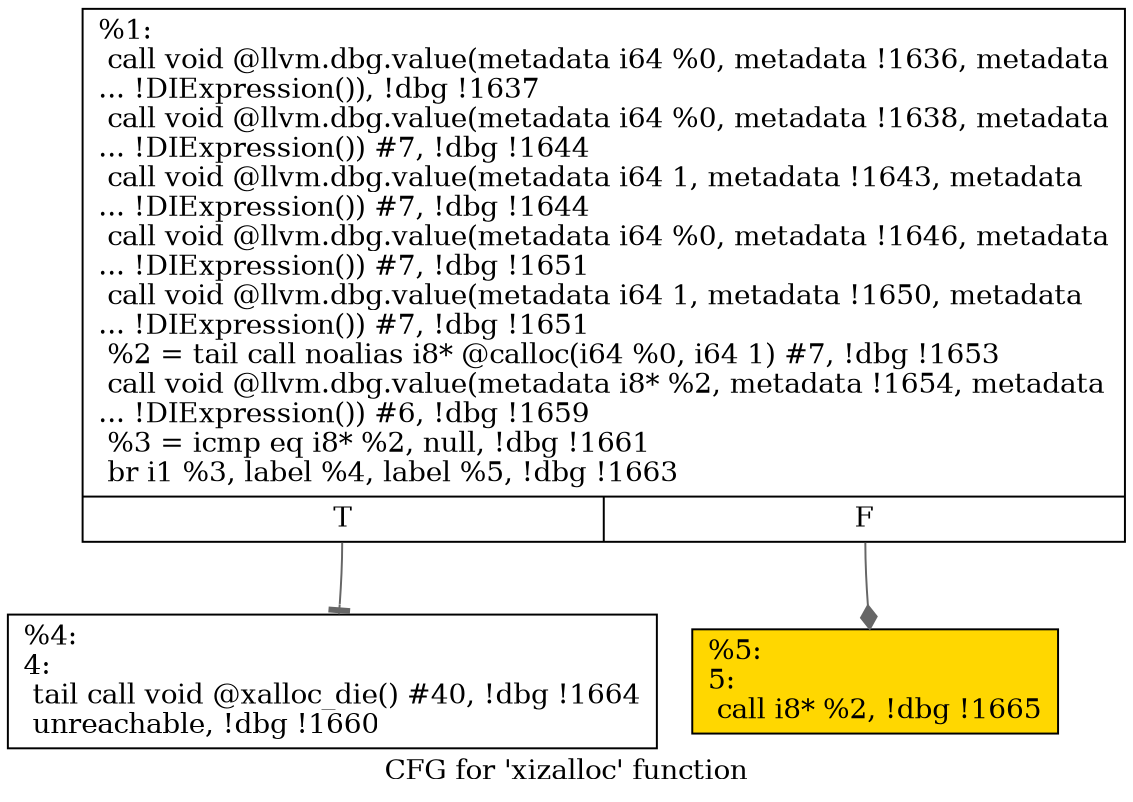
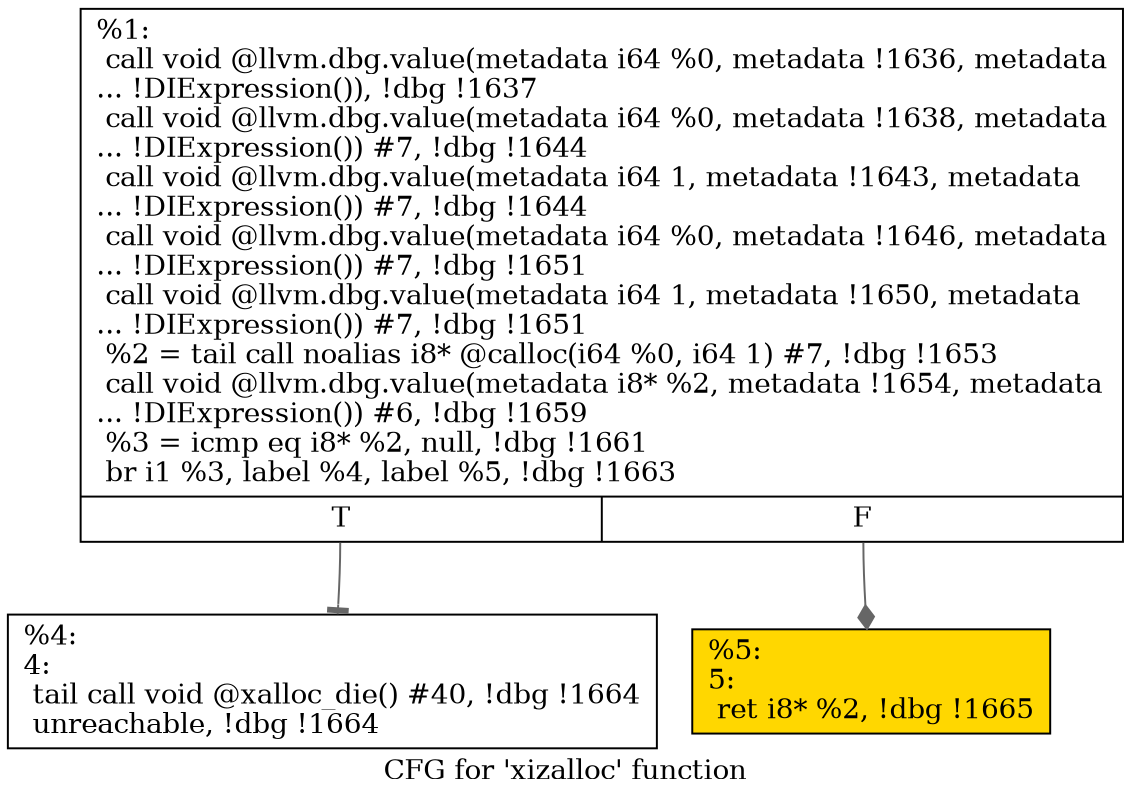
(875, 710) -> (871, 710)
(202, 725) -> (202, 725)
